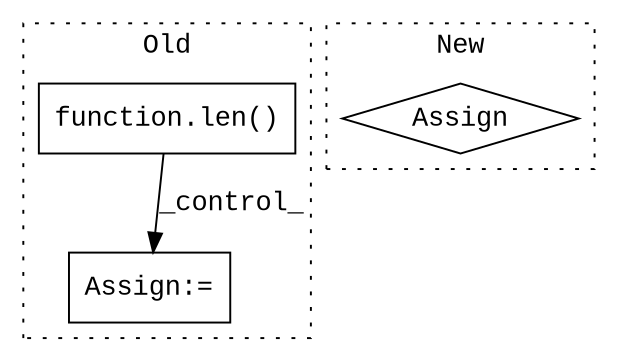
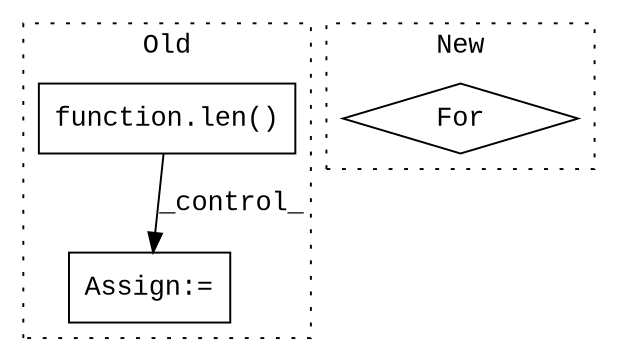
(461, 119) -> (461, 119)
